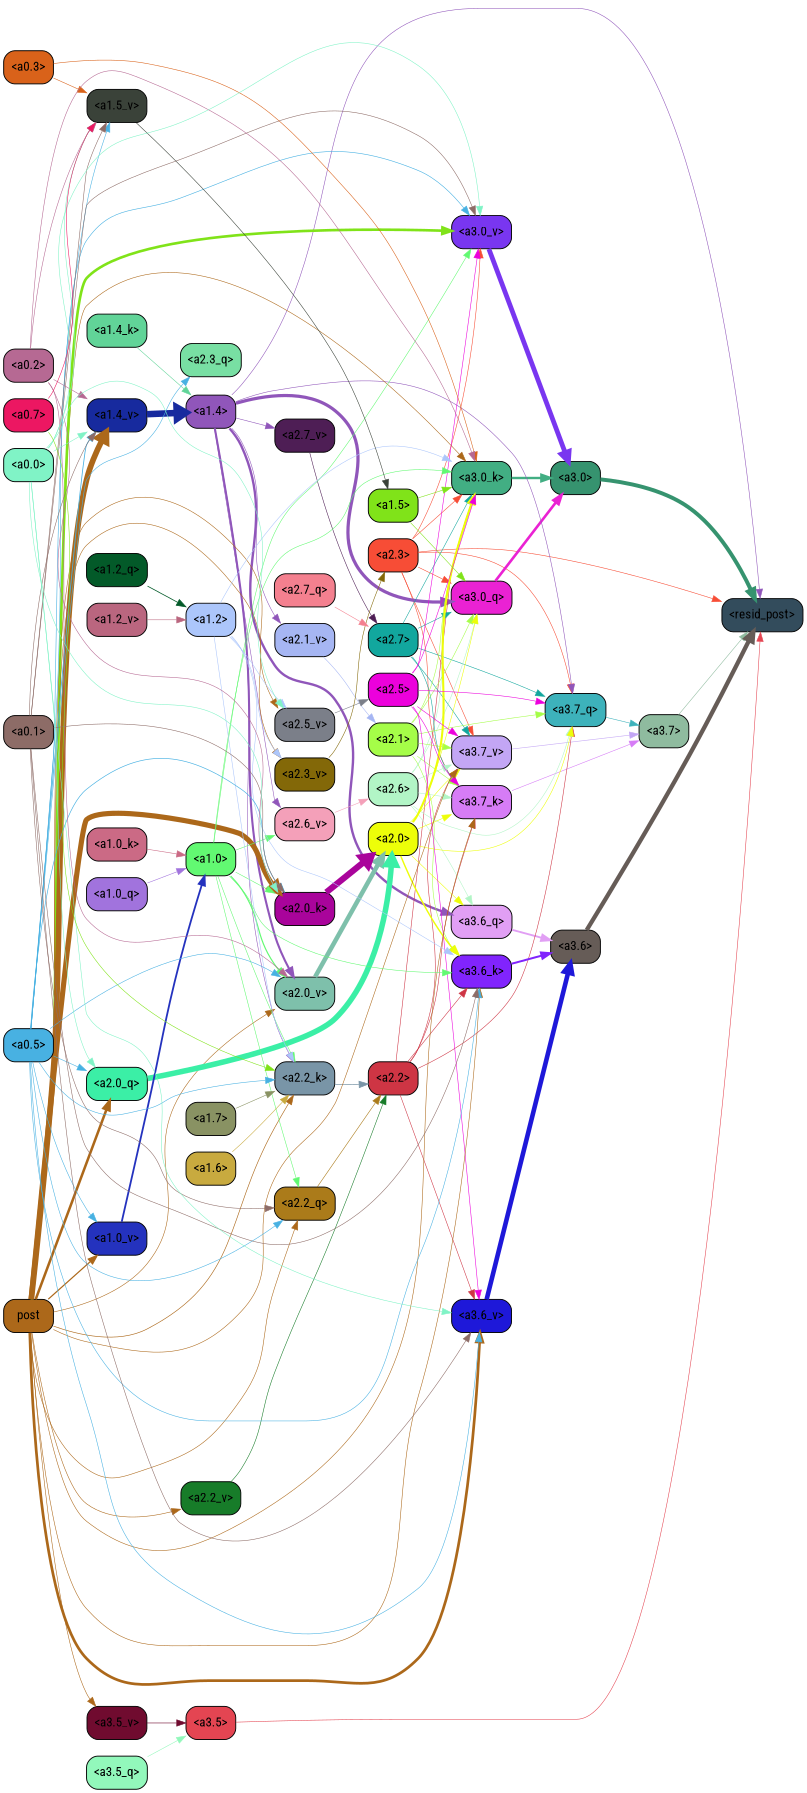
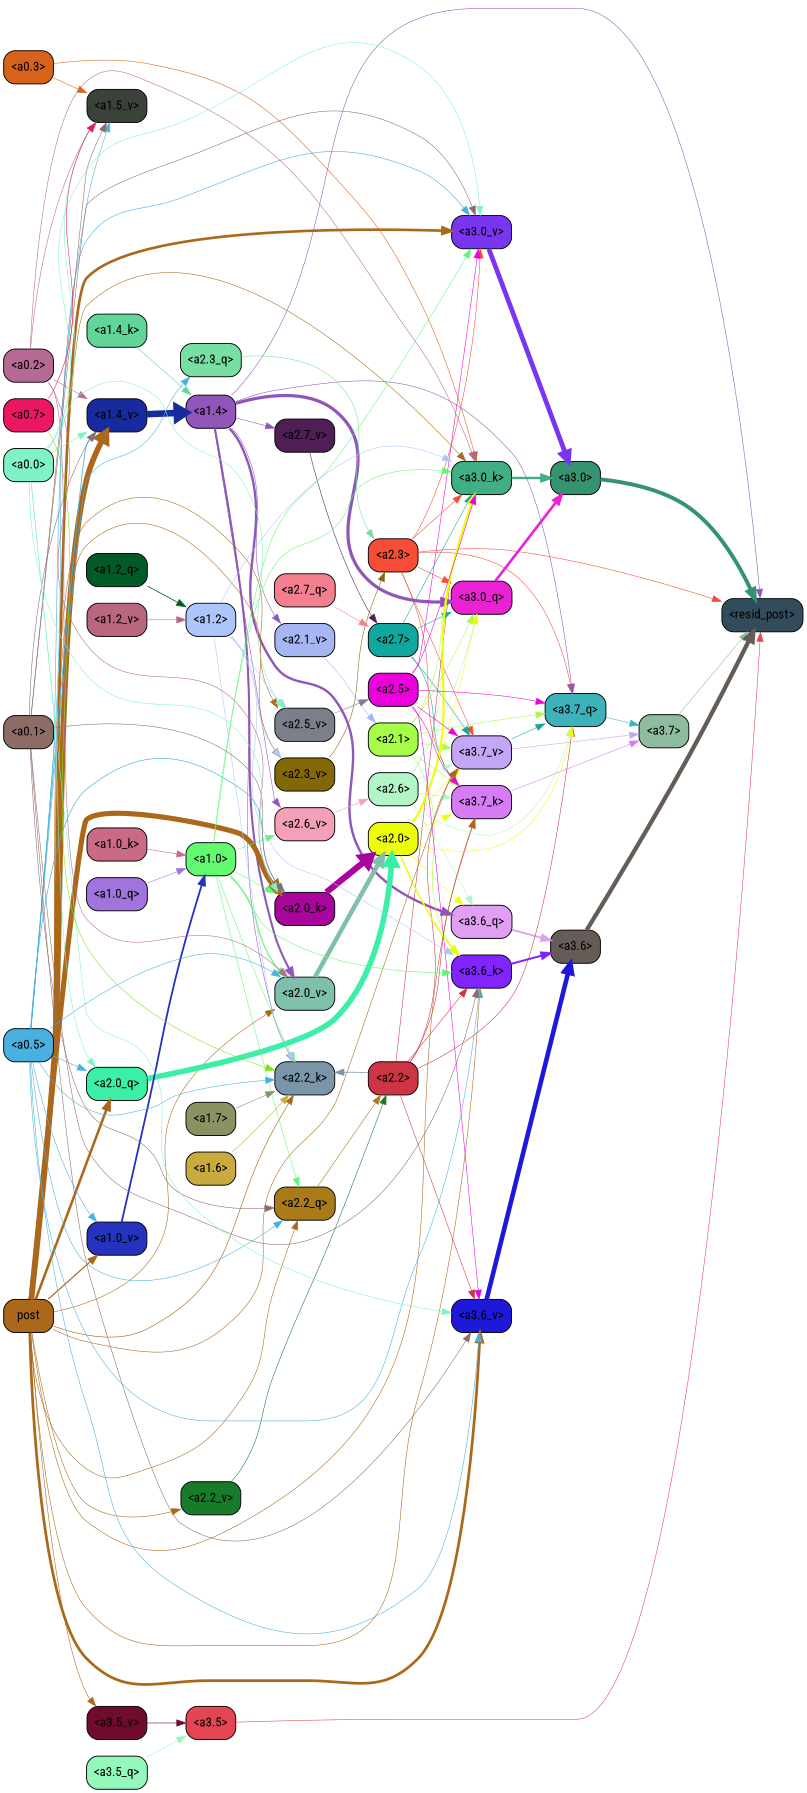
(82, 295) -> (82, 295)
none -> (352, 405)
(393, 506) -> none
(478, 669) -> (524, 733)
(349, 1085) -> (356, 1072)
